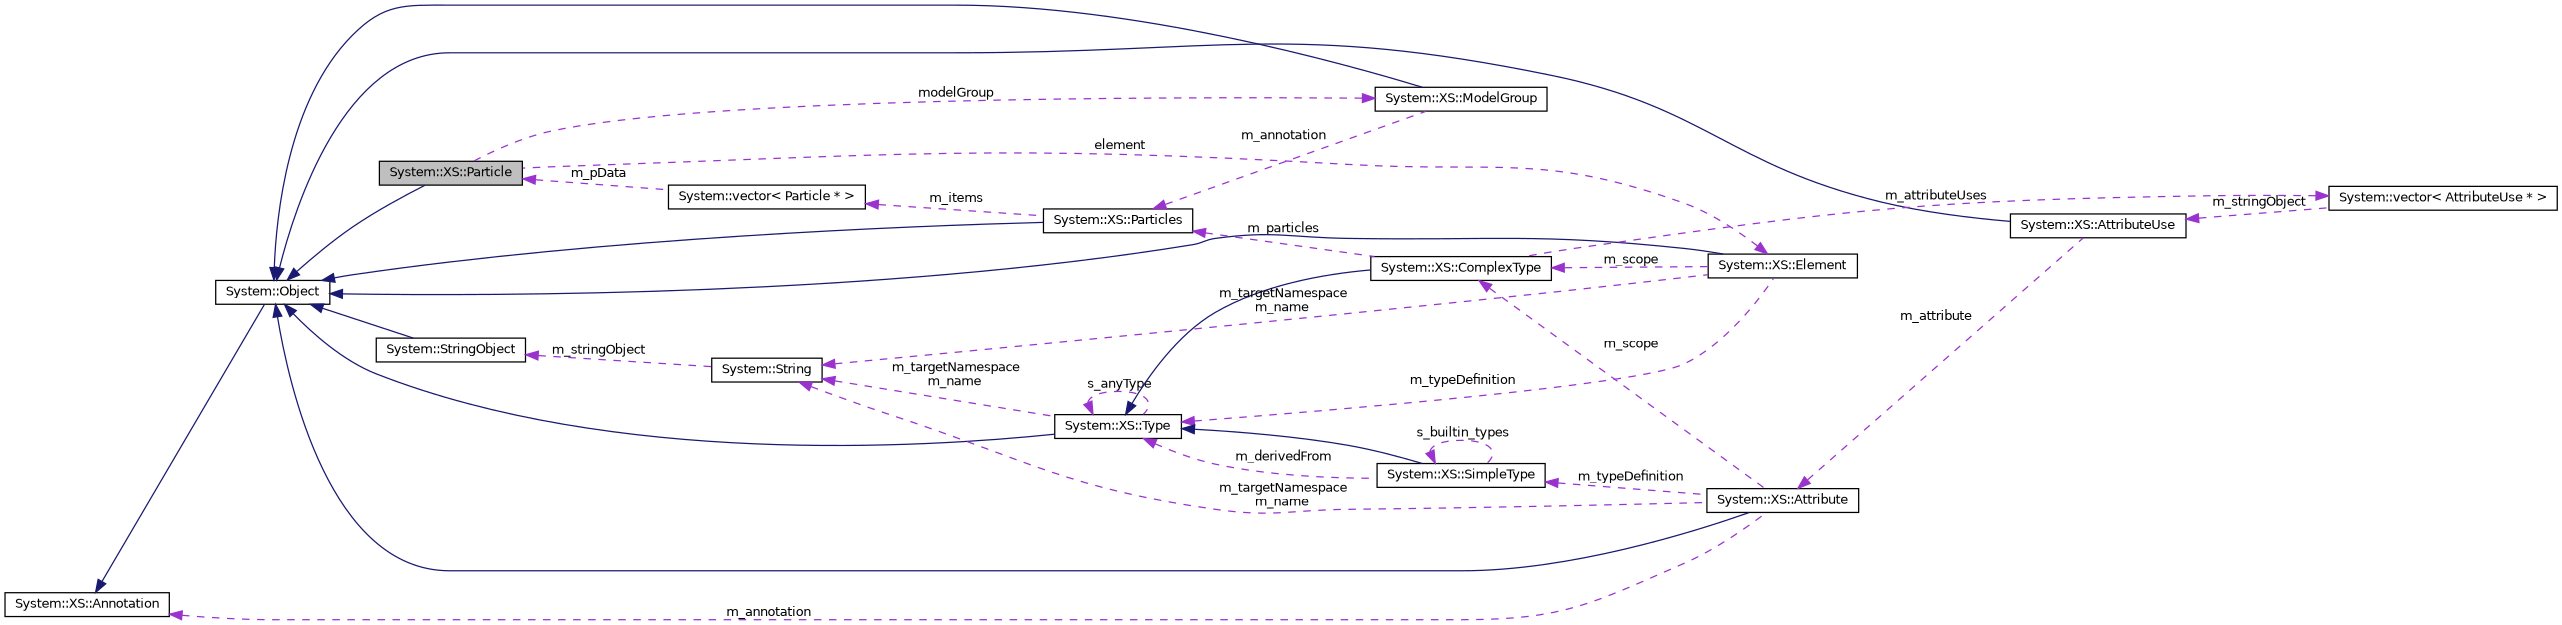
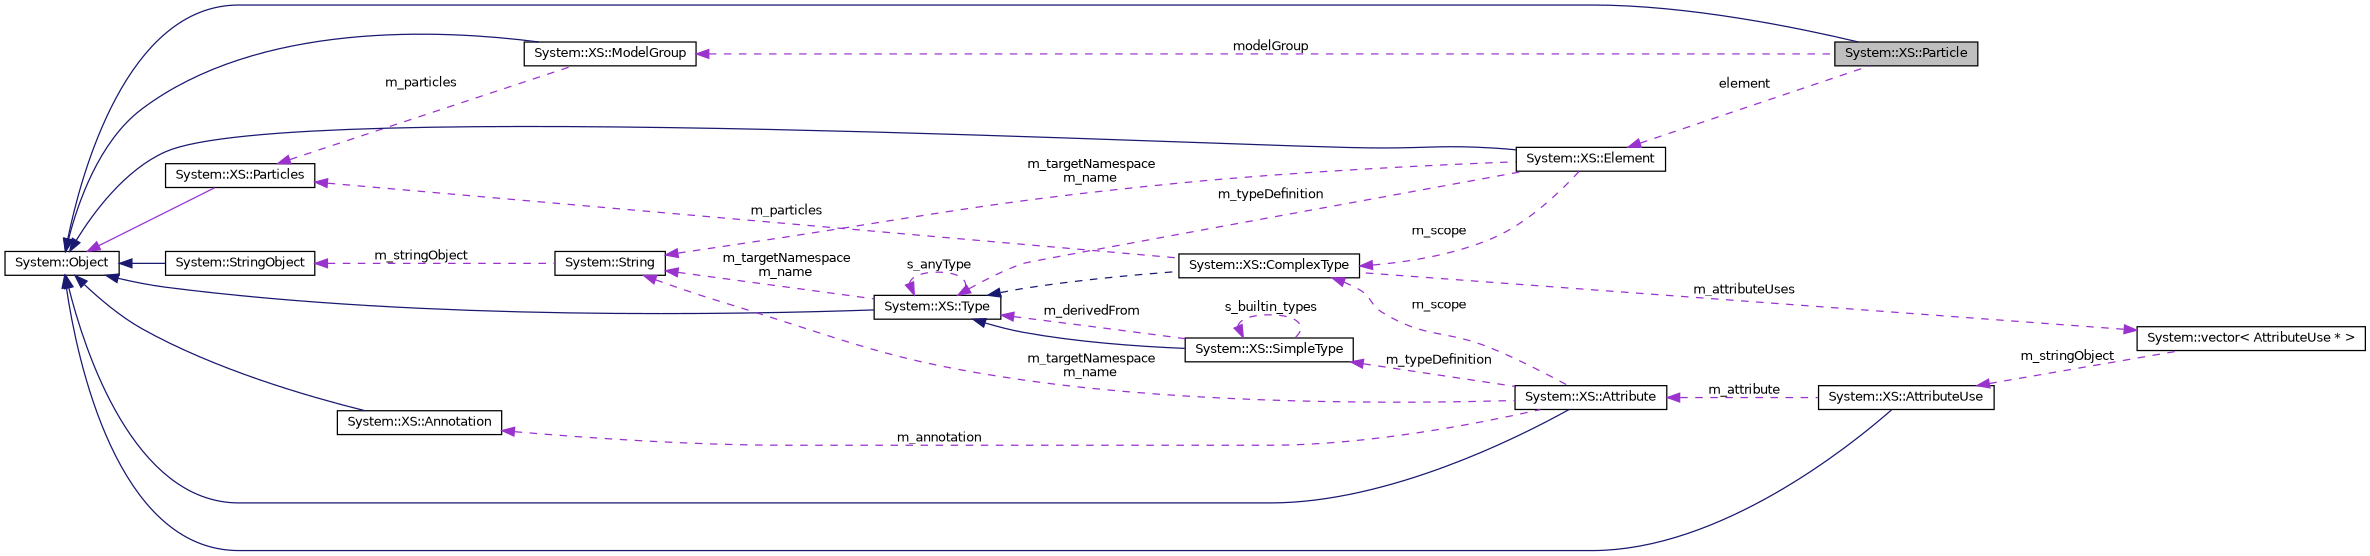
(1282, 136) -> (420, 83)
(767, 197) -> none
(688, 240) -> (157, 217)
(1232, 304) -> (1089, 280)
(183, 443) -> (217, 364)
